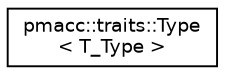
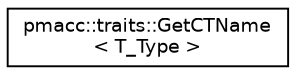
(112, 37) -> (148, 37)
